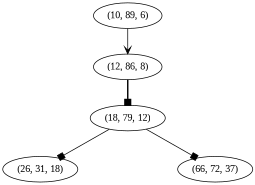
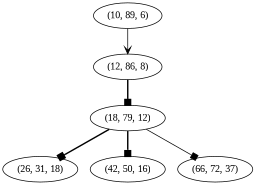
(87, 142) -> (87, 142)
none -> (128, 169)
